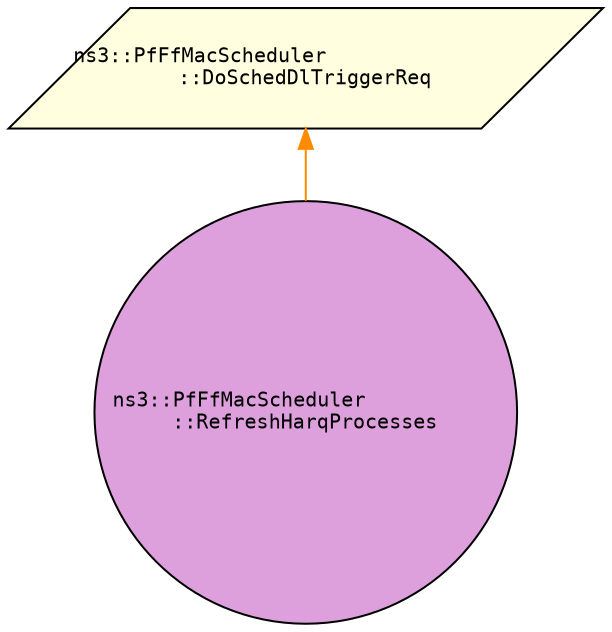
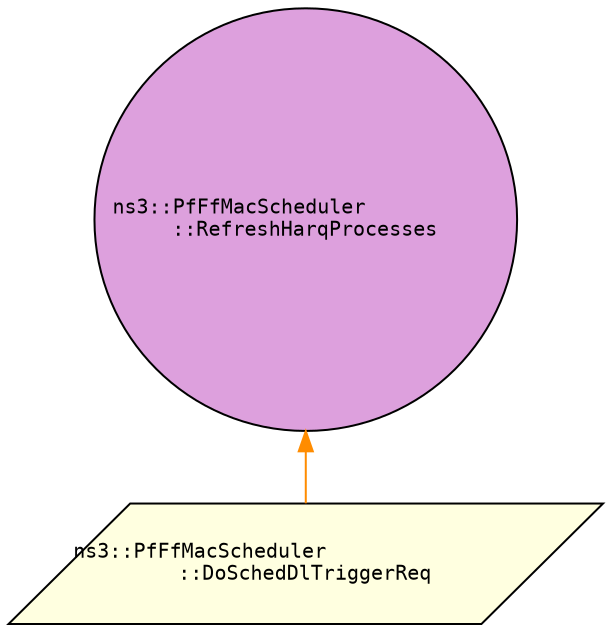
(306, 175) -> (306, 478)
